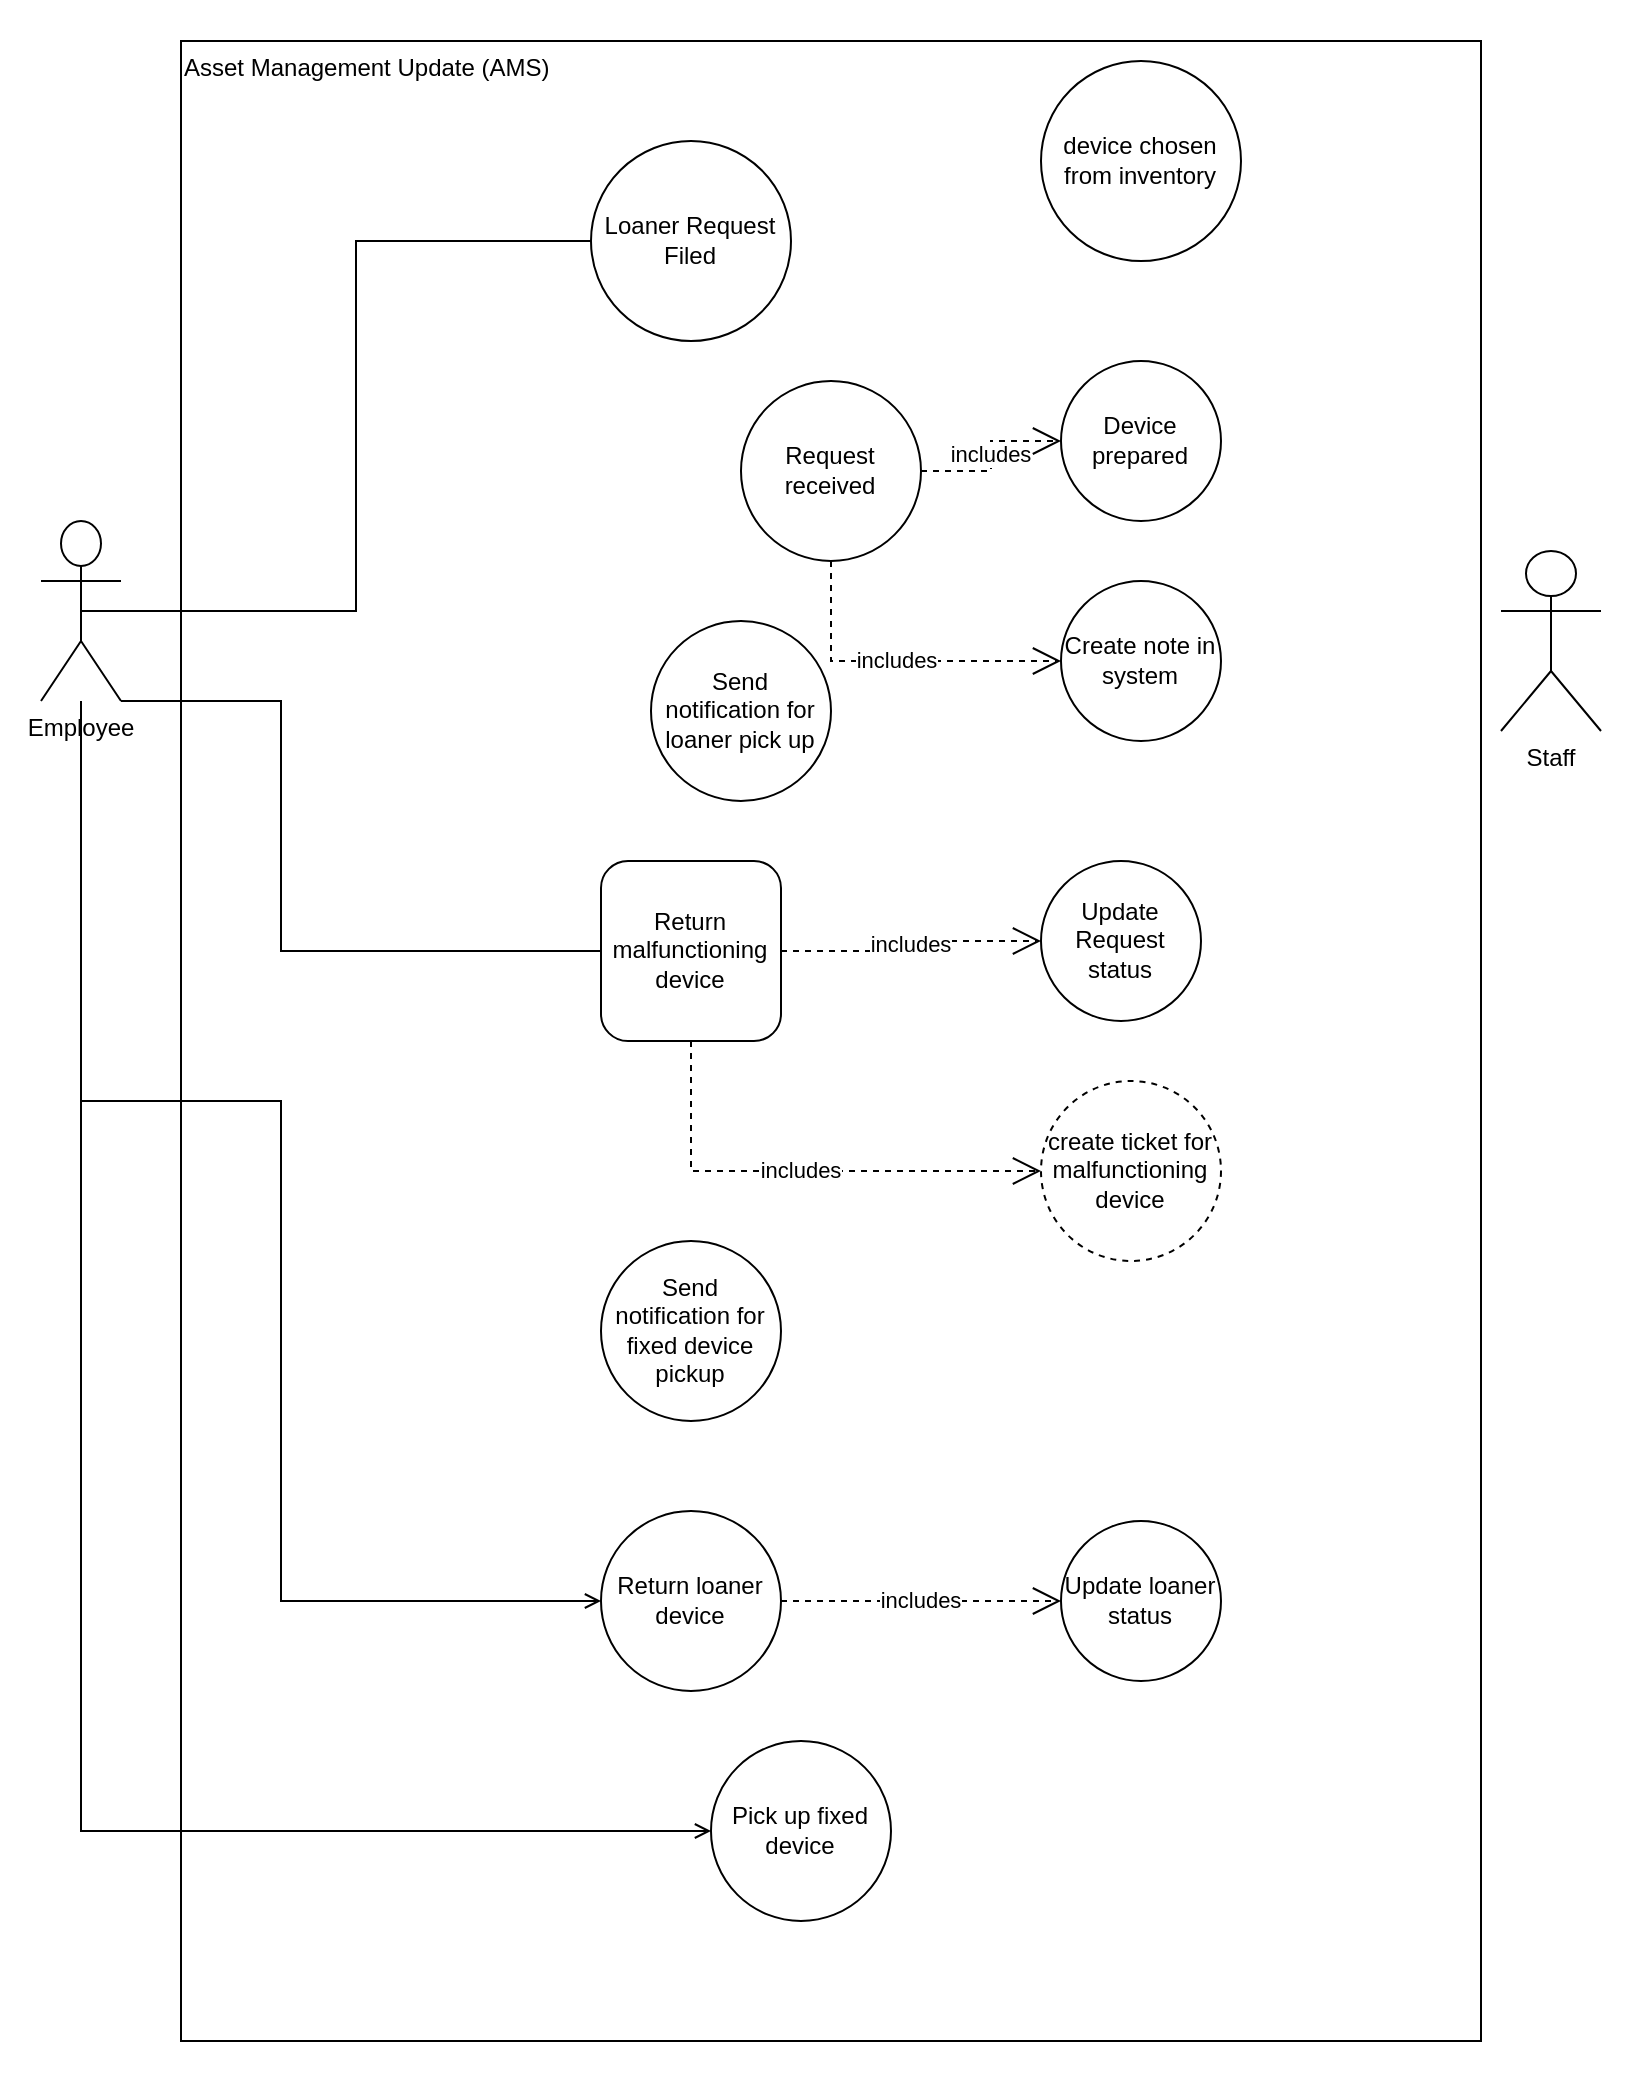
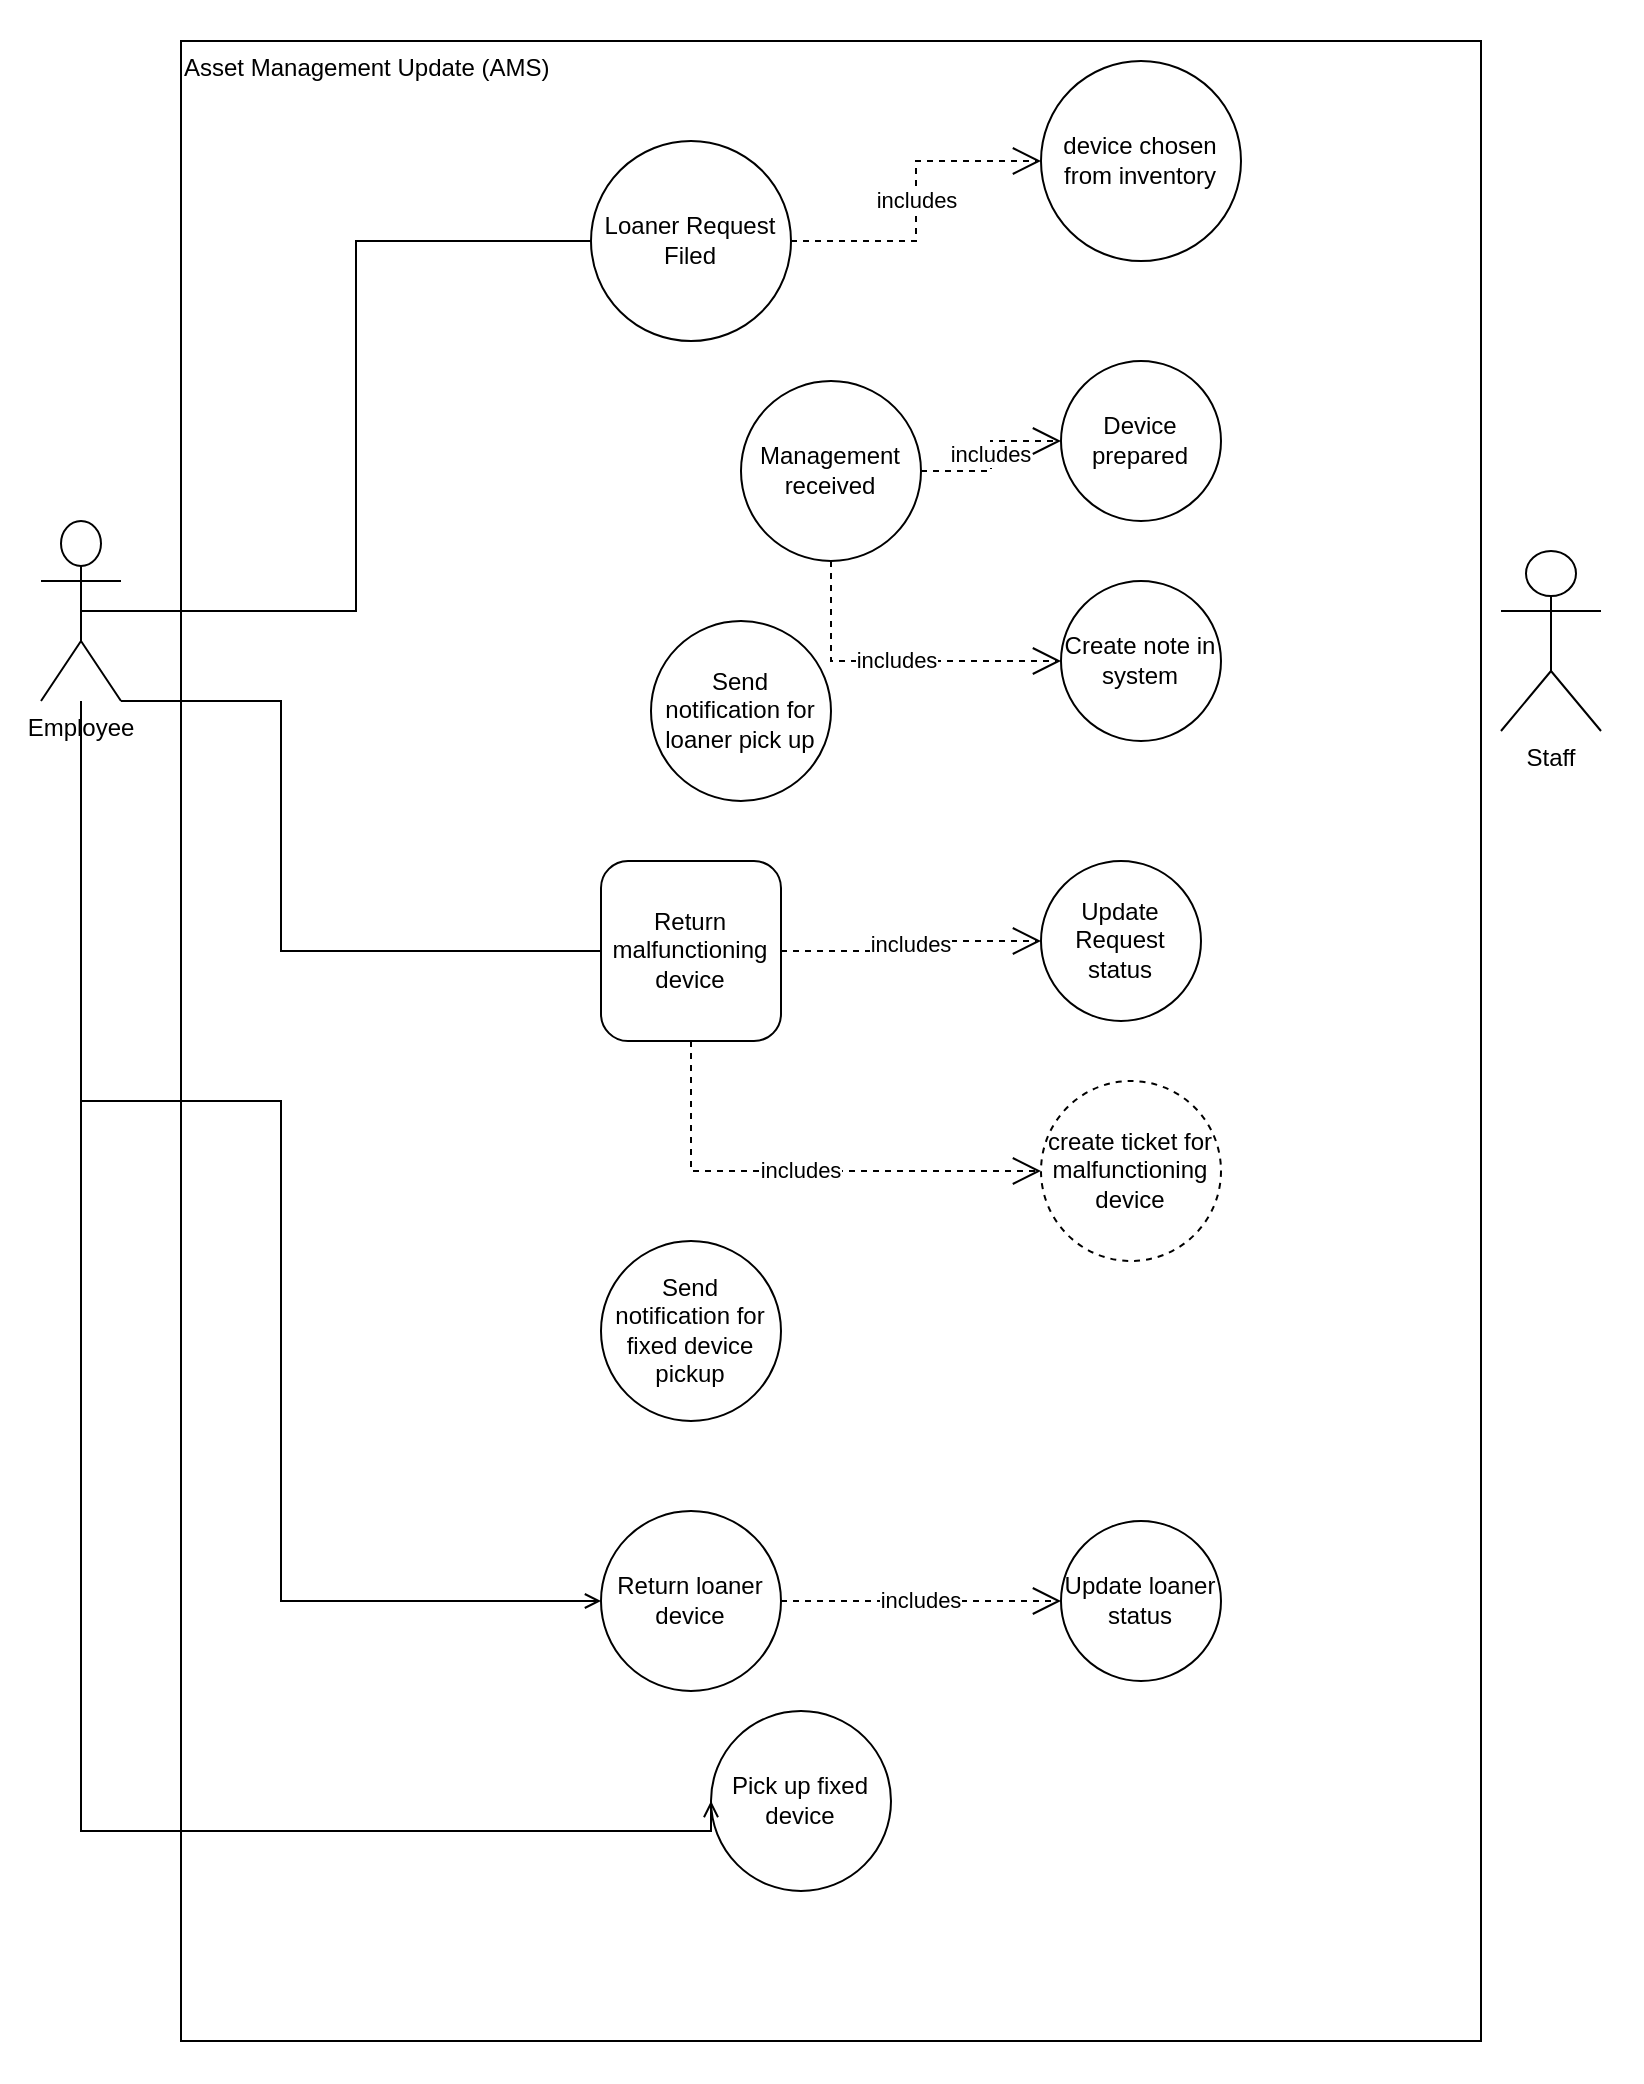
none -> (873, 241)
(831, 471) -> (831, 471)
(801, 1831) -> (801, 1801)
